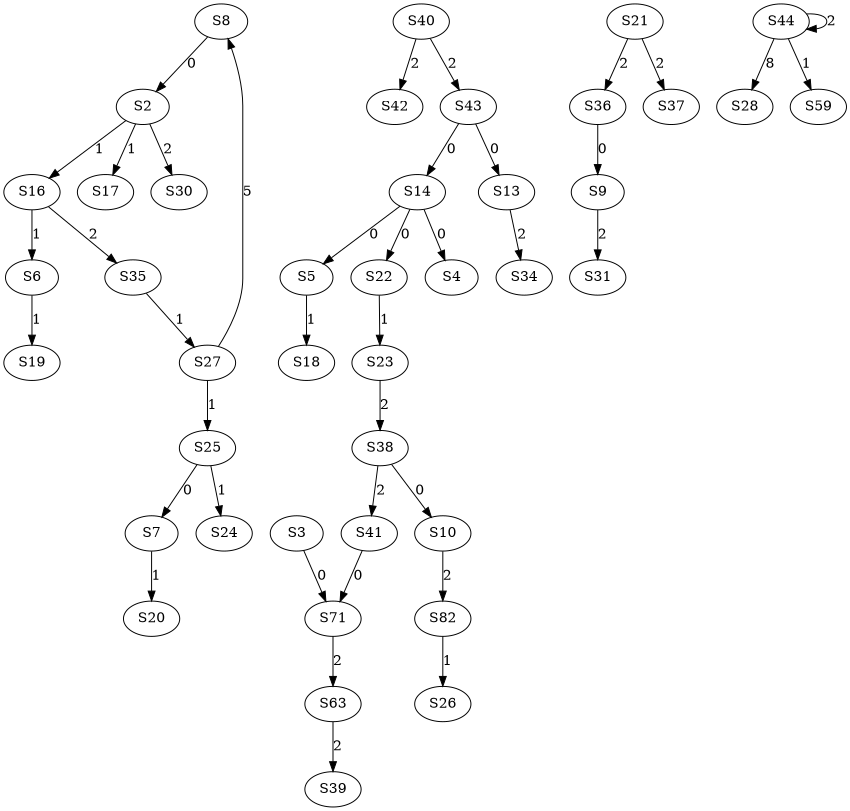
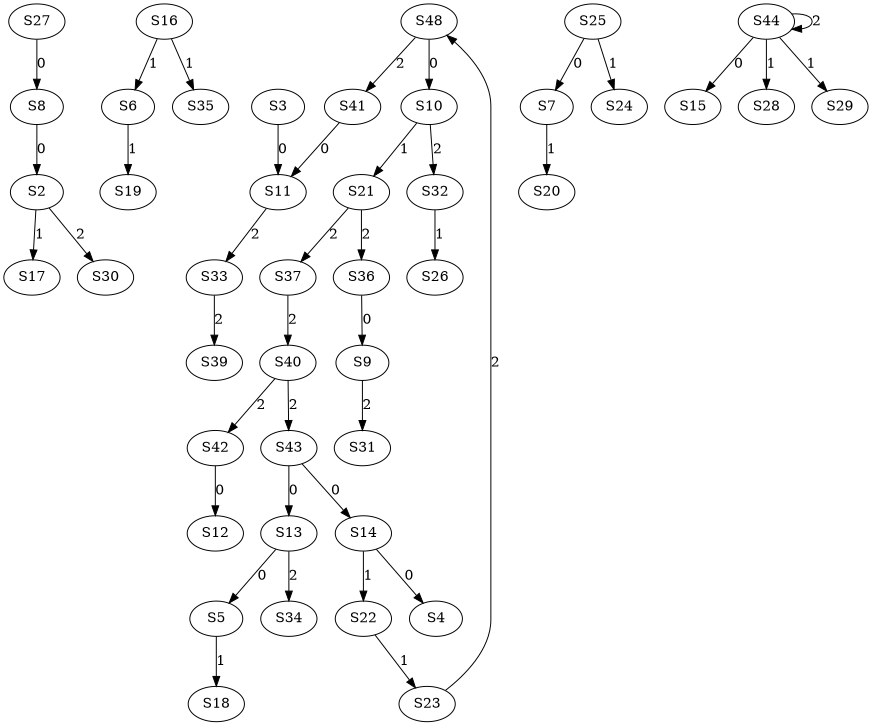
(770, 64) -> (771, 64)
none -> (693, 107)
(818, 107) -> (840, 107)
(92, 146) -> none
none -> (398, 146)
(248, 192) -> (42, 64)
(366, 232) -> (256, 572)
(94, 235) -> (190, 64)
(406, 235) -> (368, 576)
none -> (288, 315)
(167, 316) -> none
(207, 401) -> none
(380, 448) -> (429, 22)
none -> (215, 533)
(333, 619) -> (278, 192)
(443, 619) -> (435, 192)
(333, 704) -> (214, 277)
